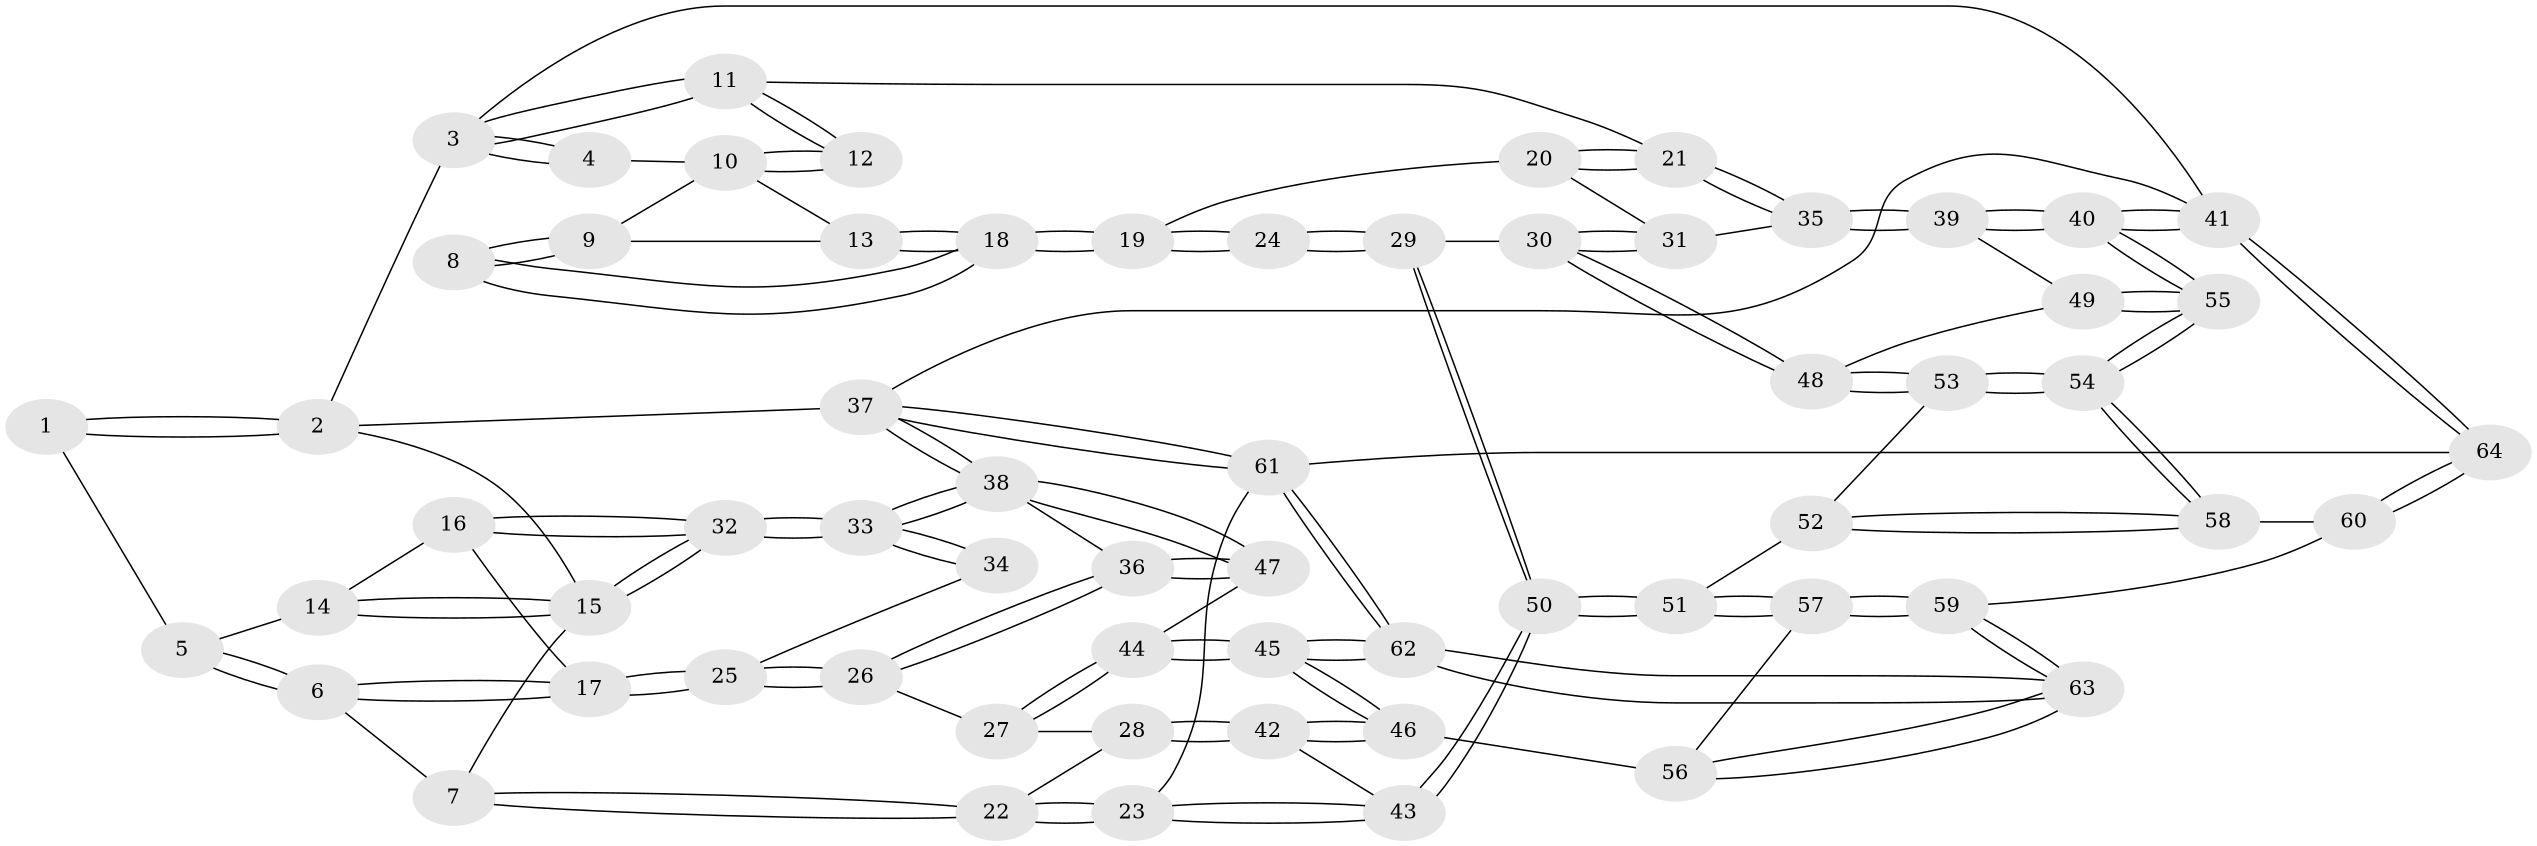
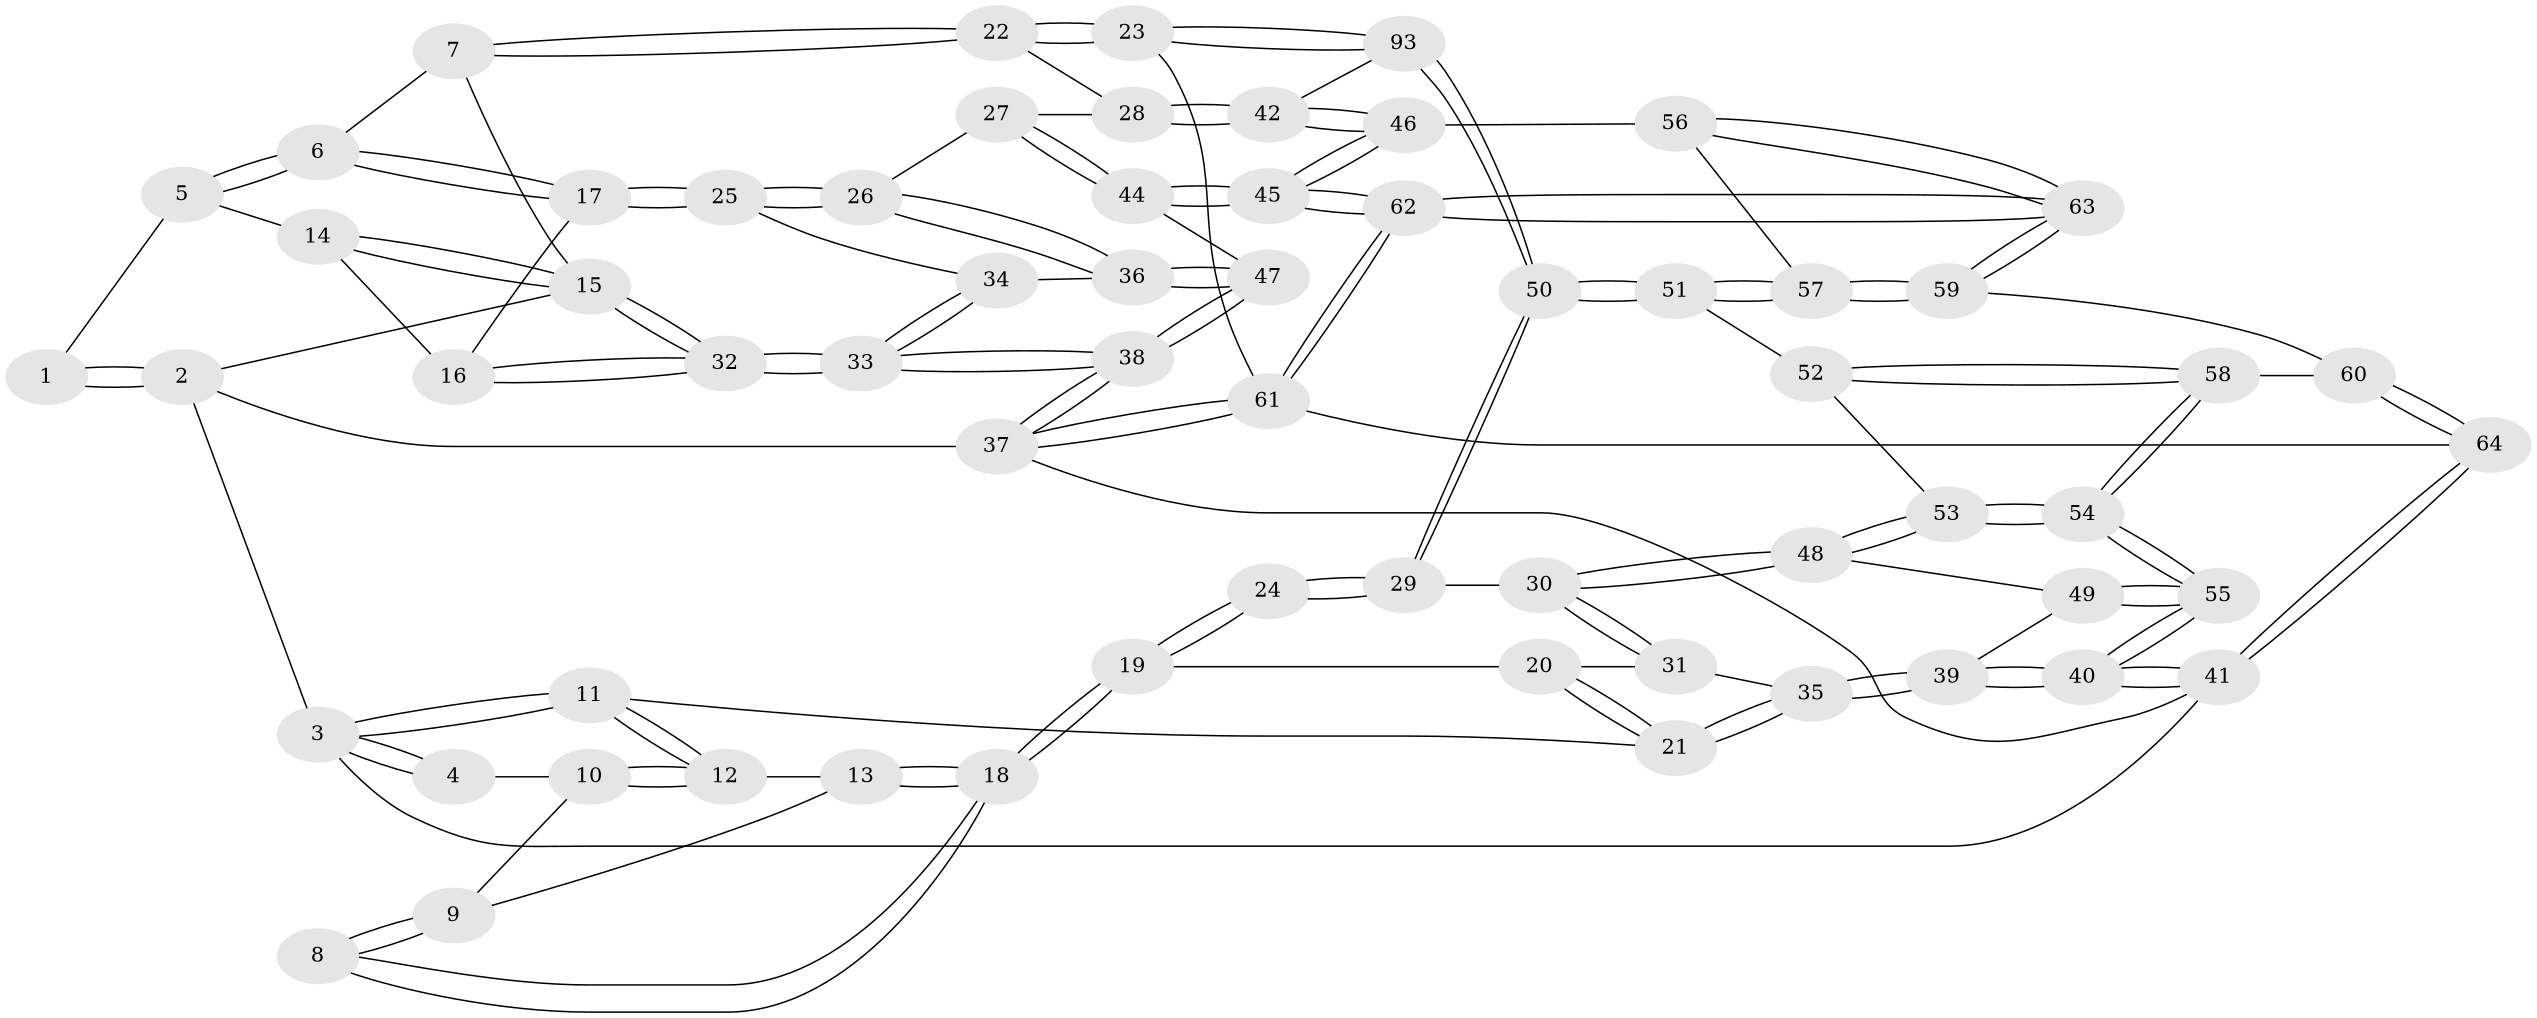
(793, 202) -> (794, 777)
(1065, 526) -> (1065, 279)
(1404, 813) -> (1404, 44)
